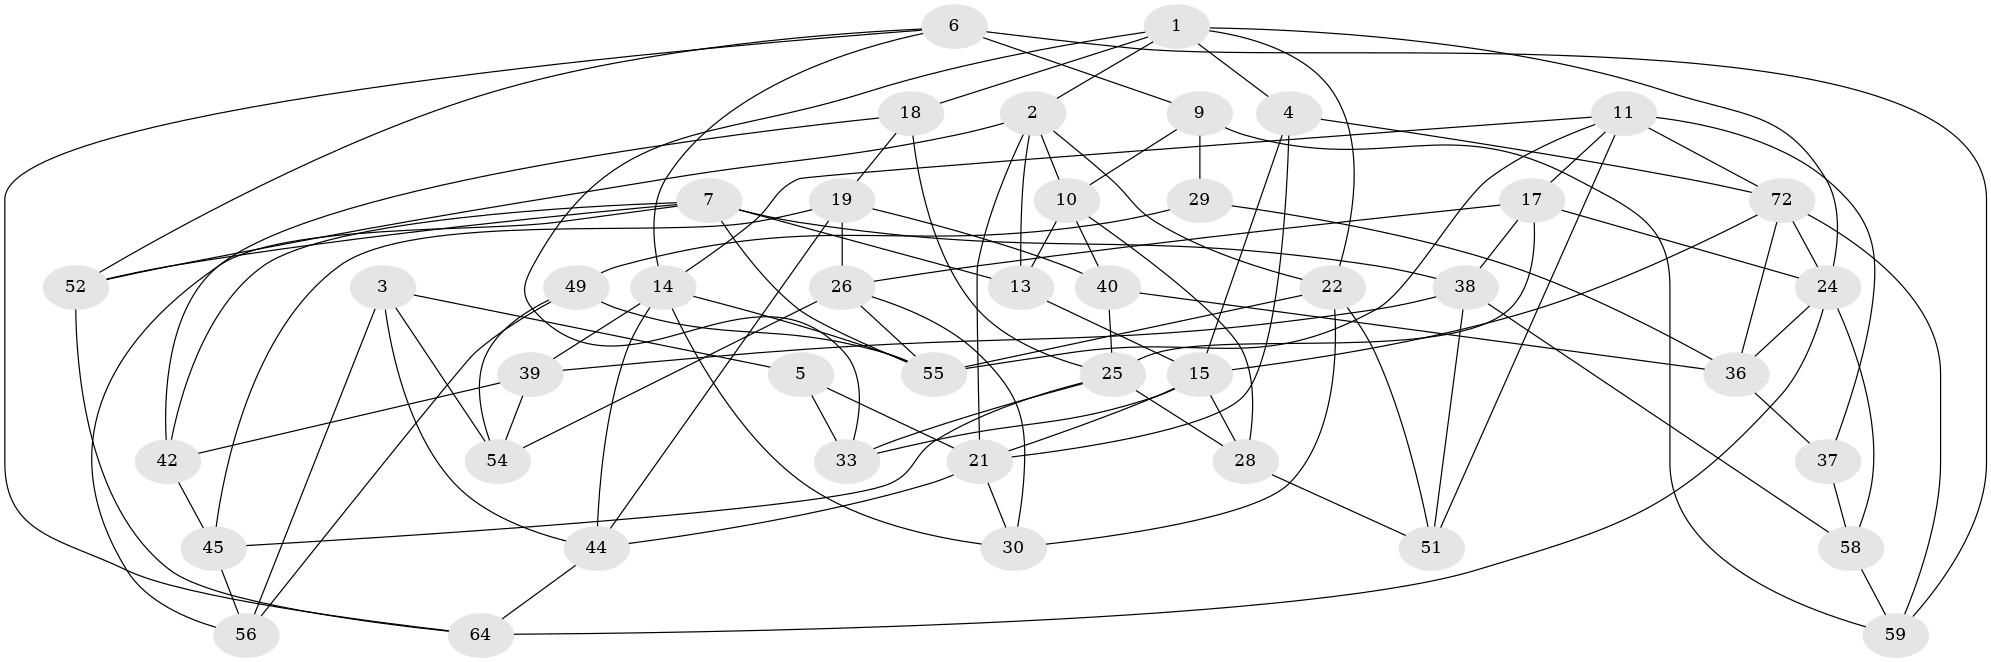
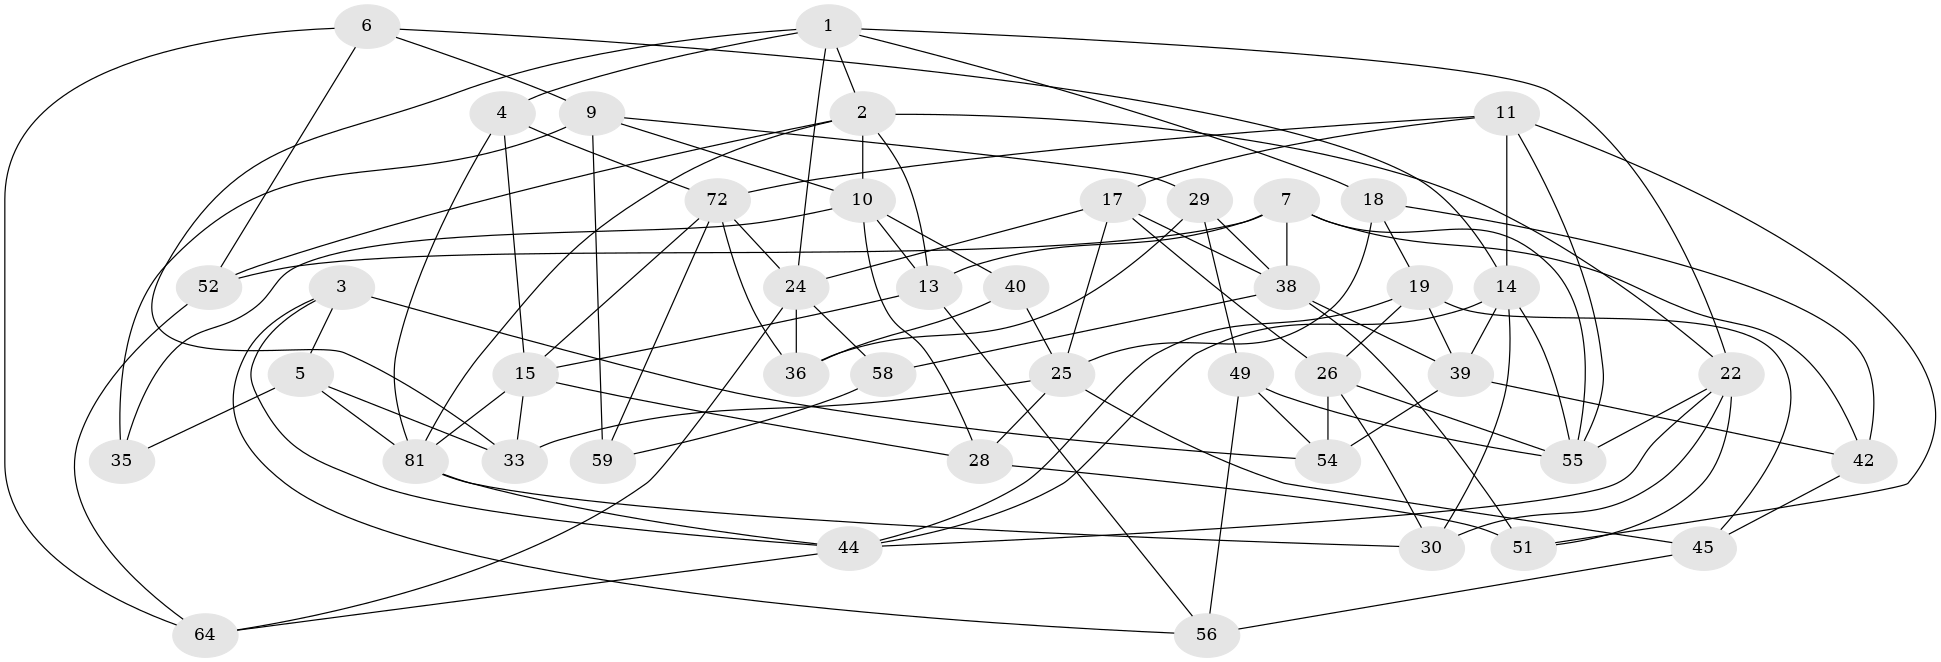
(1730, 68) -> none
(947, 228) -> (1440, 331)
none -> (1243, 244)
(181, 295) -> (1068, 462)
none -> (122, 462)
(980, 462) -> (416, 462)
(1828, 462) -> none
none -> (1317, 522)
